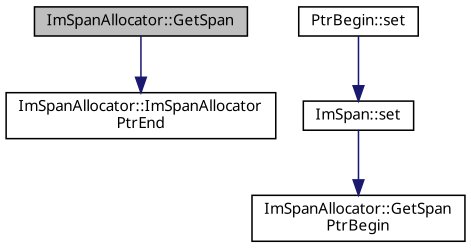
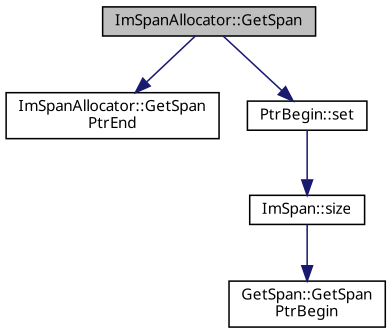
none -> (253, 63)
(141, 116) -> (113, 116)
(358, 116) -> (307, 210)
(358, 218) -> (307, 304)
